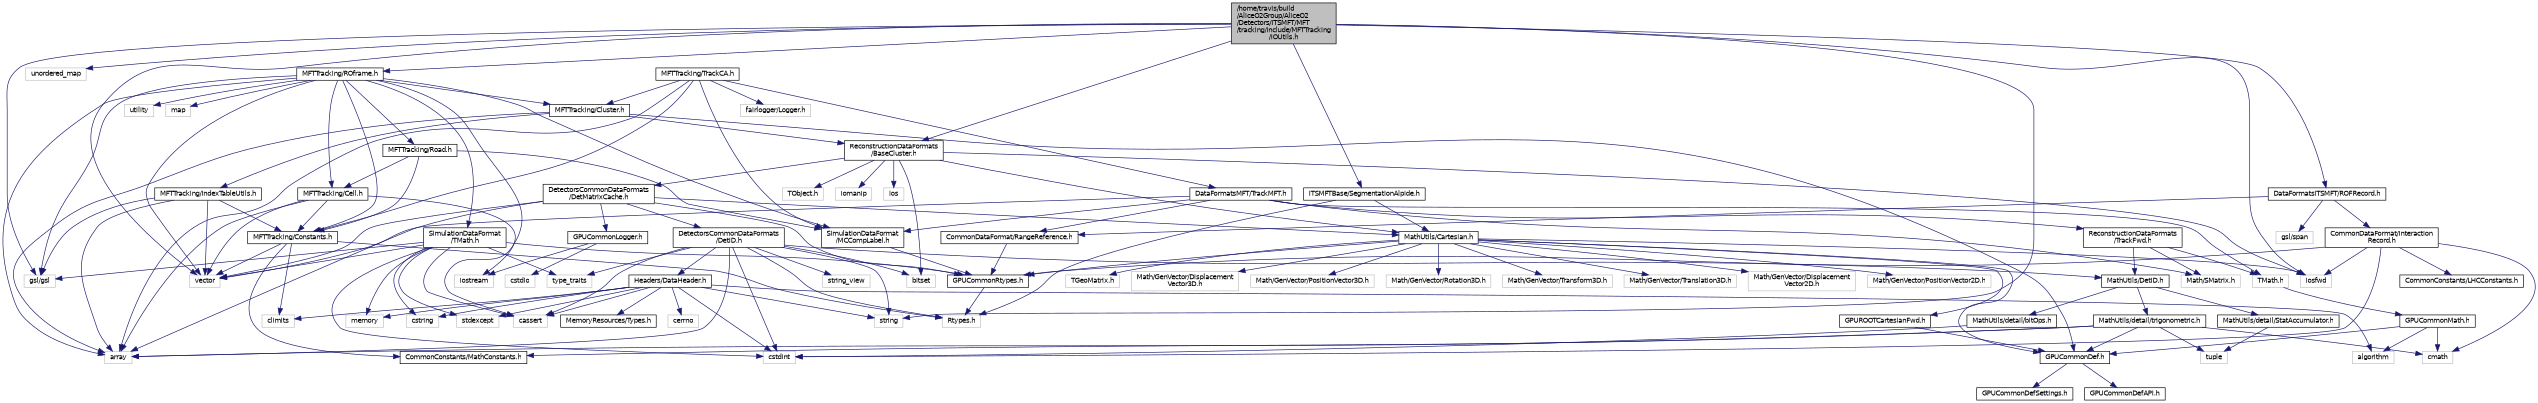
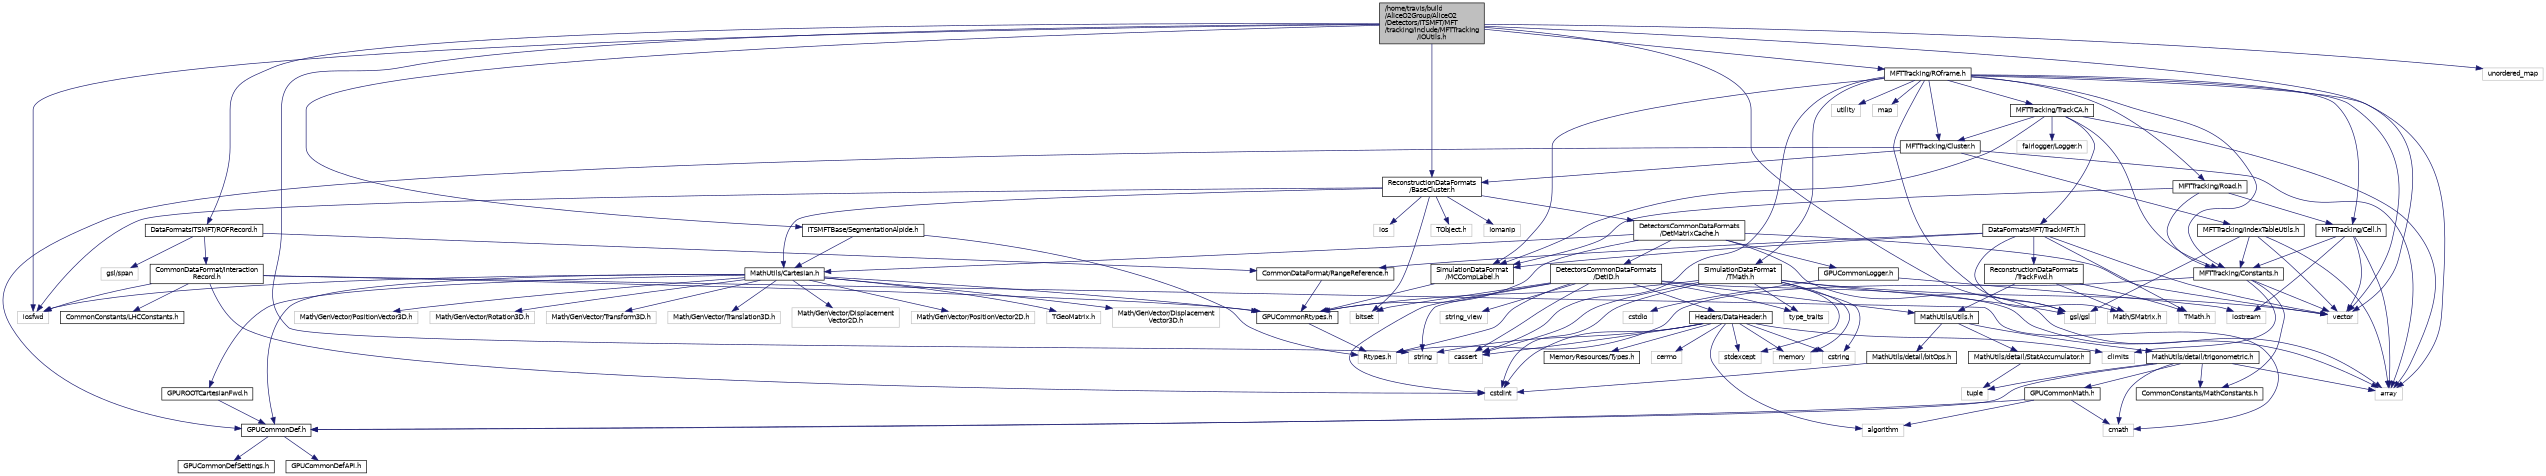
none -> (1987, 91)
(2135, 281) -> (1947, 318)
(2339, 303) -> (2136, 375)
